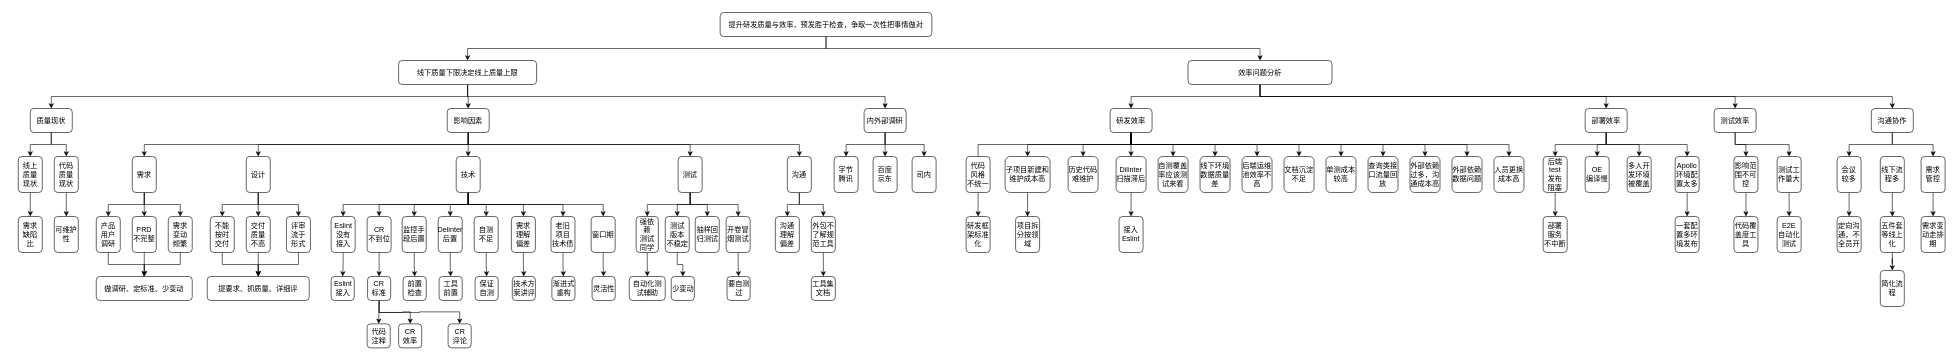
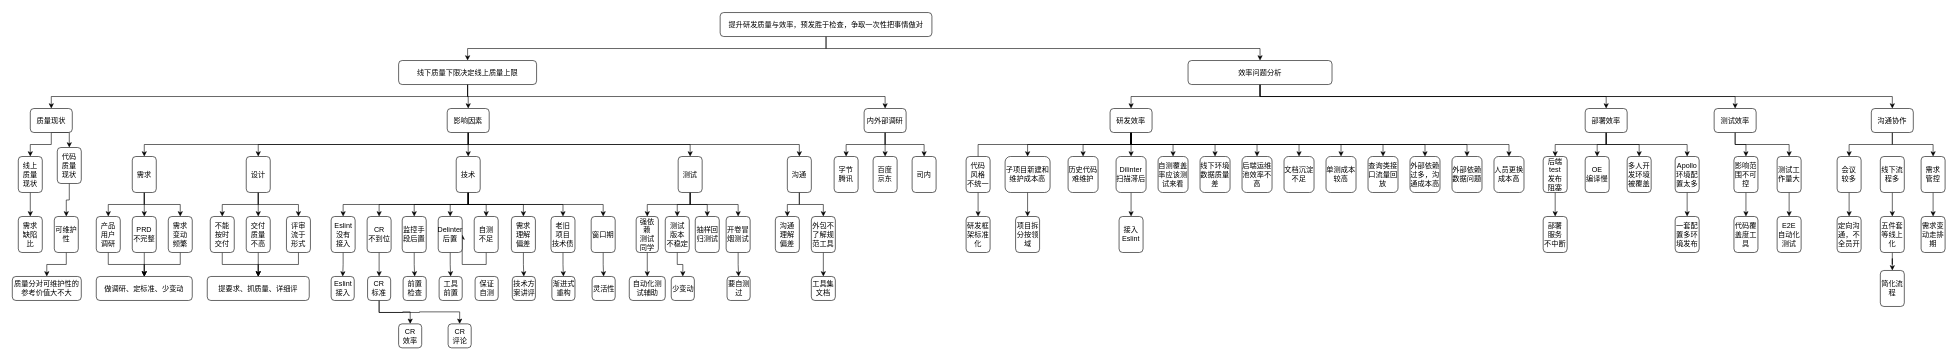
(66, 174) -> (69, 165)
none -> (54, 264)
(486, 267) -> (474, 264)
none -> (47, 288)
(379, 318) -> none
(379, 336) -> none
